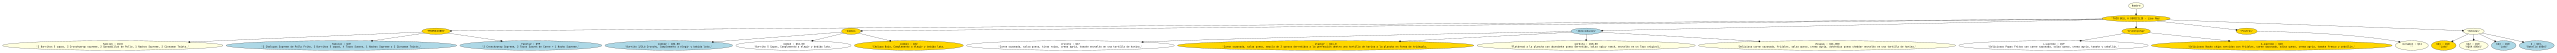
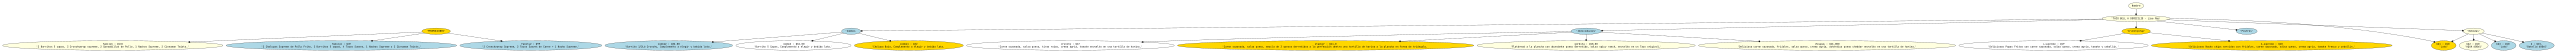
(2136, 19) -> (2136, 19)
(1277, 25) -> (2289, 23)
(851, 31) -> (851, 31)
(2247, 31) -> (2247, 31)
(2412, 45) -> none
